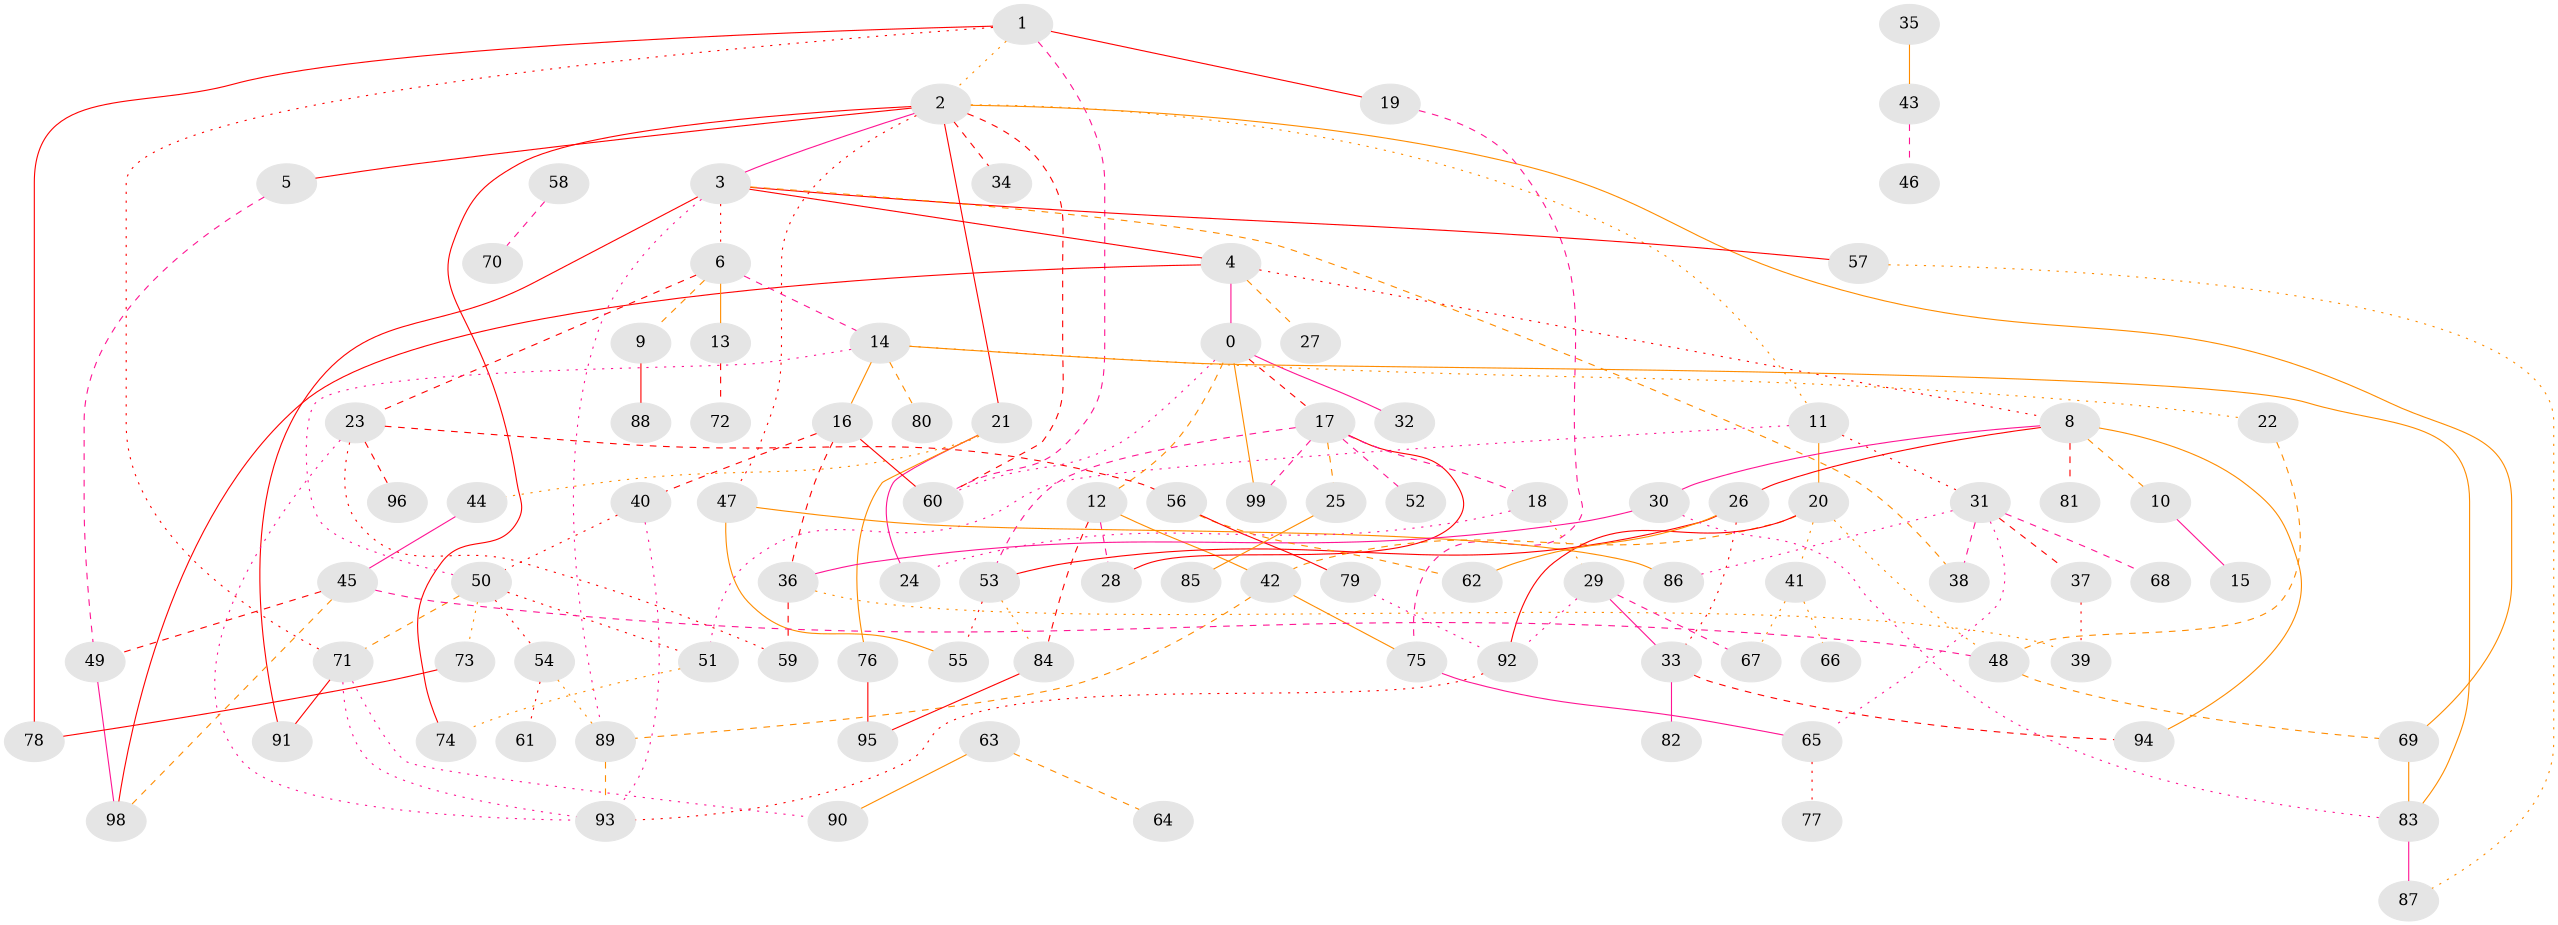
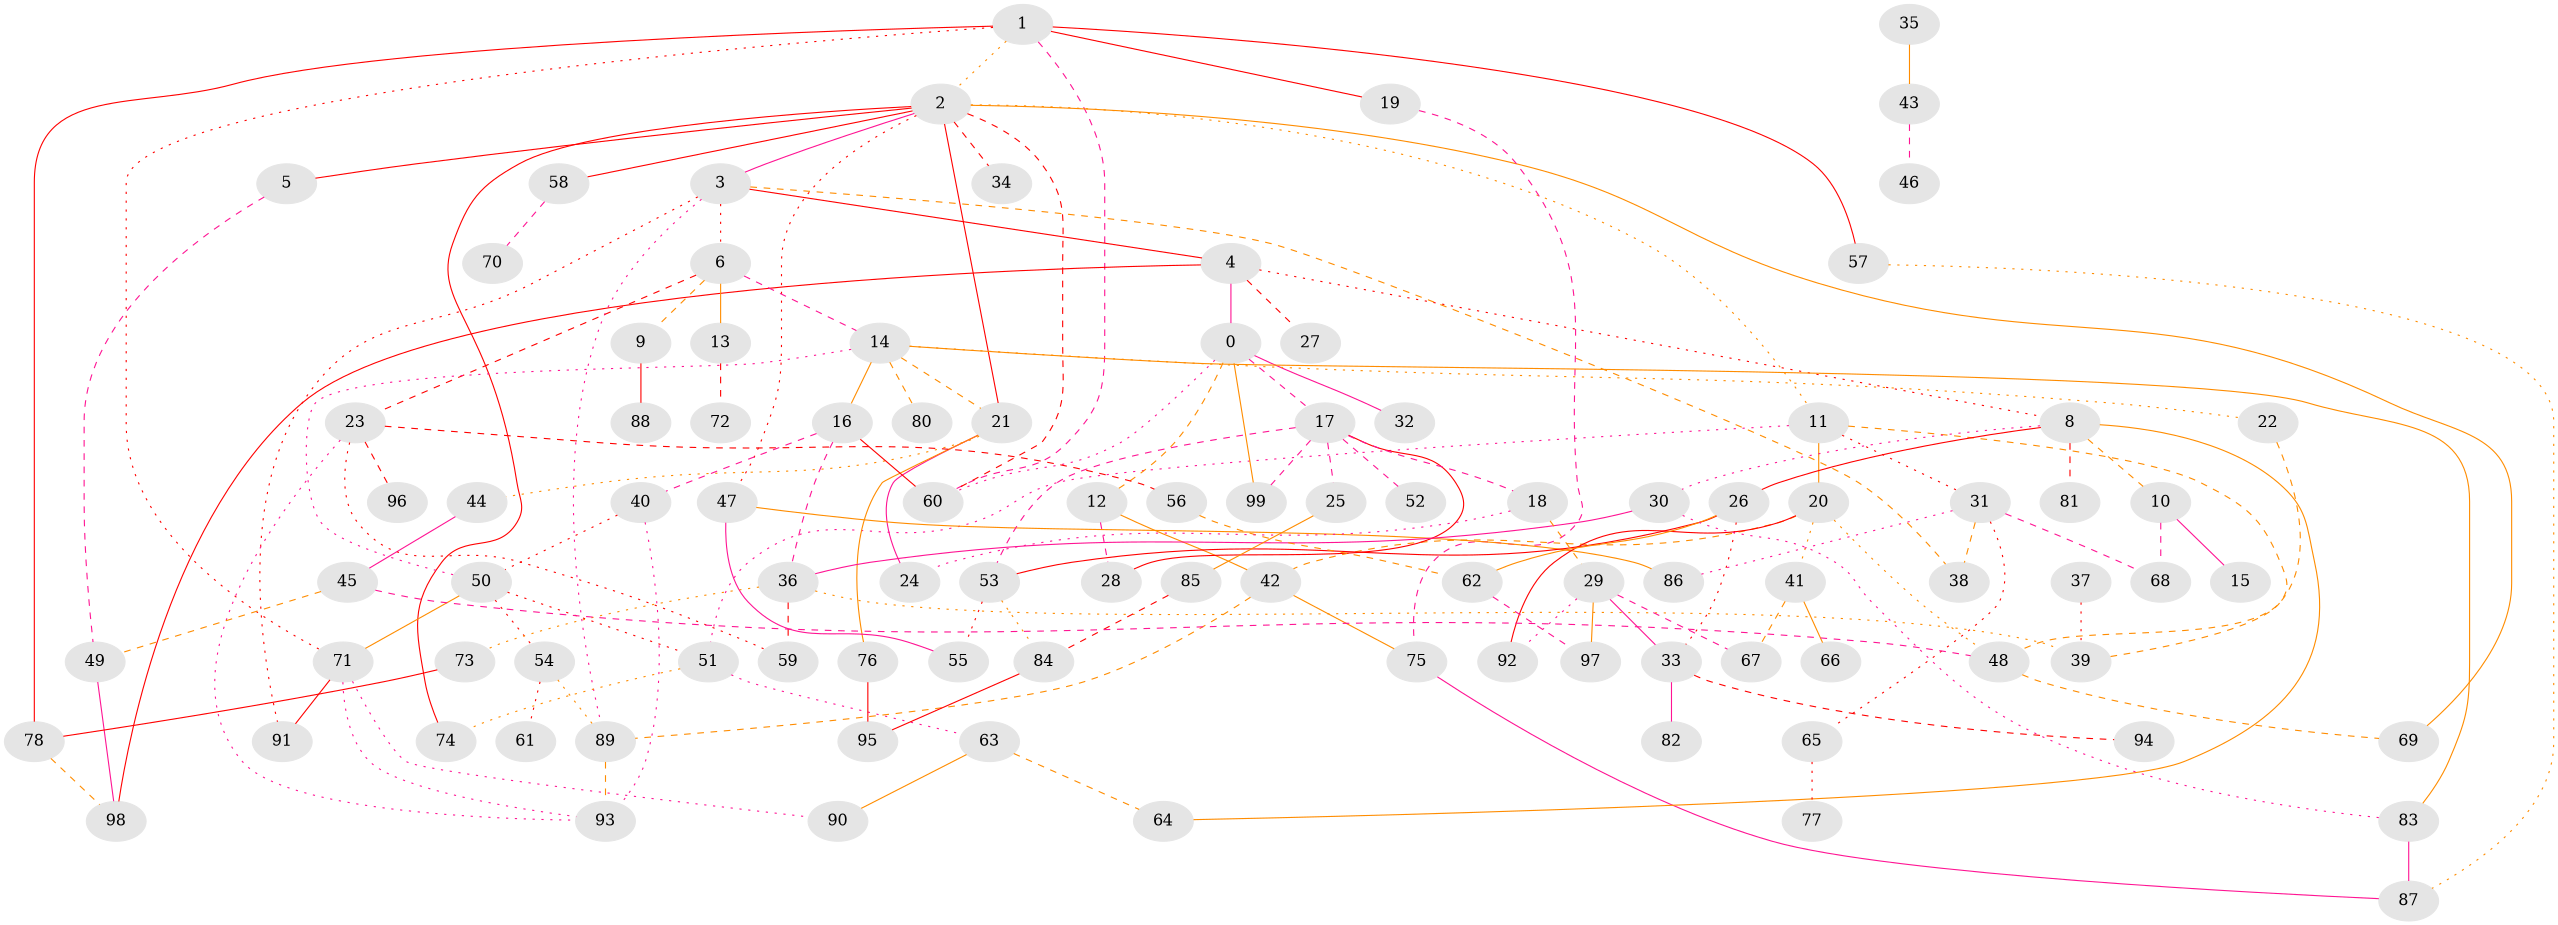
none -> (750, 144)
(1290, 222) -> (1486, 69)
(1271, 303) -> (1271, 303)
(344, 357) -> (344, 357)
none -> (941, 383)
(1278, 383) -> (1278, 383)
(1850, 448) -> (1850, 448)
(741, 462) -> (741, 462)
(1331, 463) -> (1331, 463)
none -> (2192, 479)
(809, 501) -> (809, 501)
(2290, 538) -> (1962, 790)
(1566, 542) -> (1566, 542)
(1970, 542) -> (1970, 542)
(2031, 542) -> none
none -> (2161, 543)
(1065, 581) -> (1118, 622)
(1350, 582) -> none
(770, 620) -> (770, 620)
(473, 622) -> (622, 611)
(410, 623) -> (410, 623)
(1773, 623) -> (1773, 623)
(216, 624) -> (216, 624)
(1815, 625) -> (1815, 625)
(1952, 643) -> (1952, 643)
none -> (1591, 662)
(1047, 701) -> none
(232, 702) -> (75, 782)
none -> (846, 707)
(1612, 708) -> (1888, 862)
(2409, 782) -> none
